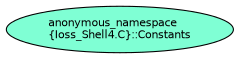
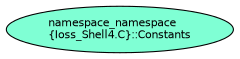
(120, 29) -> (120, 29)
